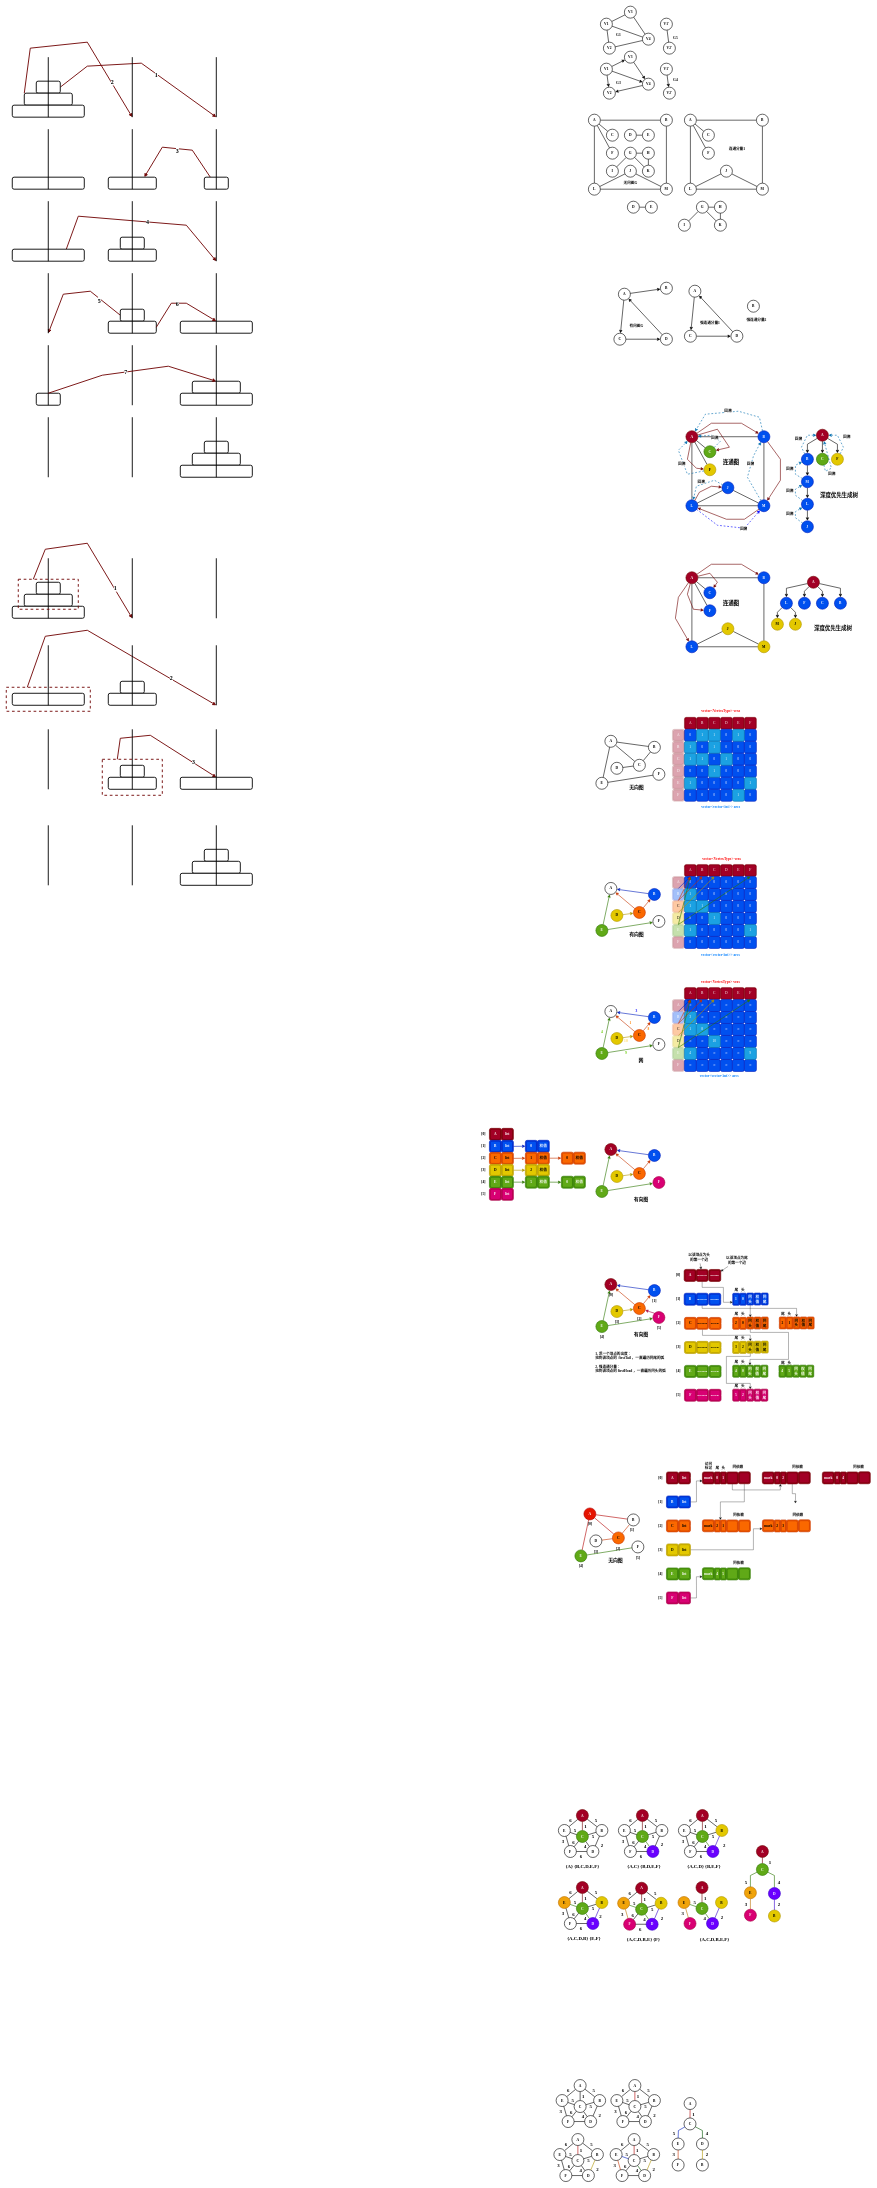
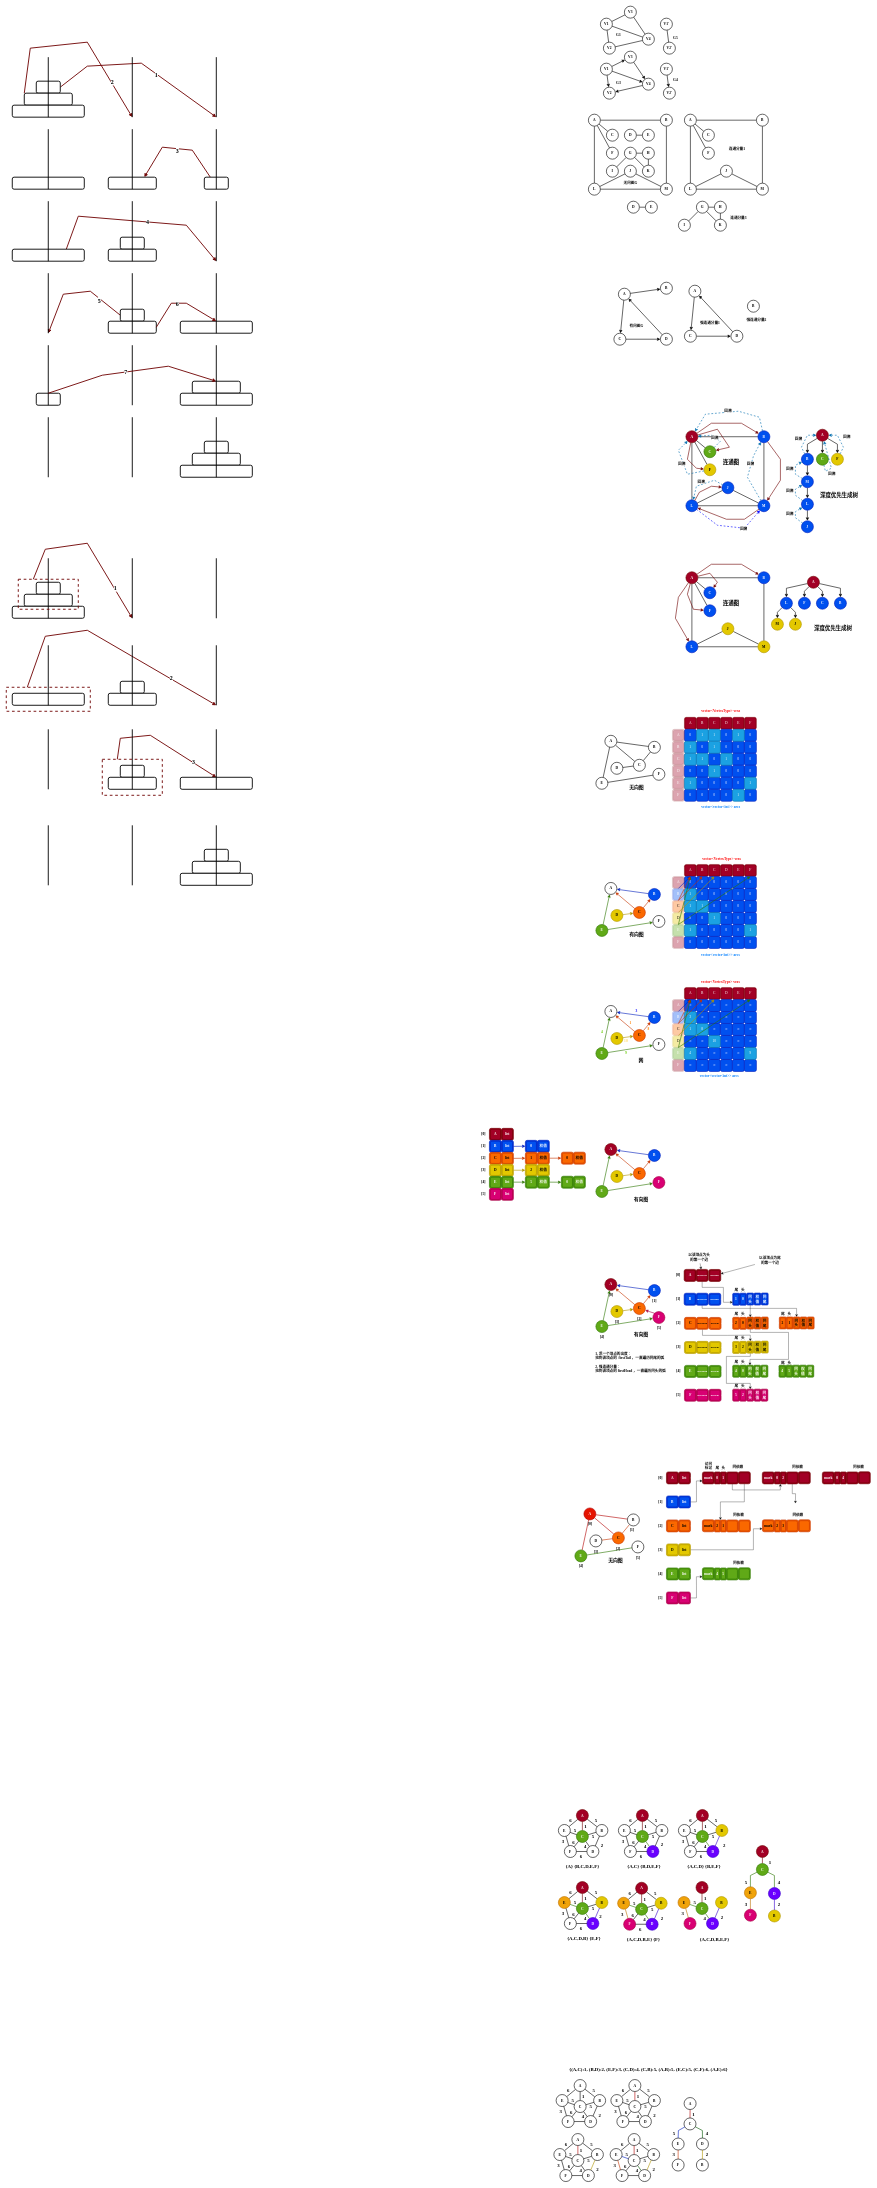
none -> (738, 218)
(737, 1260) -> (770, 1260)
none -> (648, 2069)
